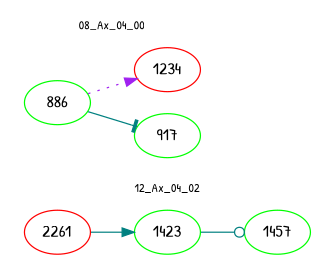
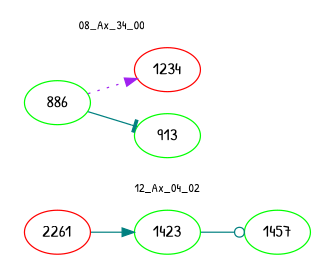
(112, 26) -> (112, 26)
(167, 136) -> (167, 136)
